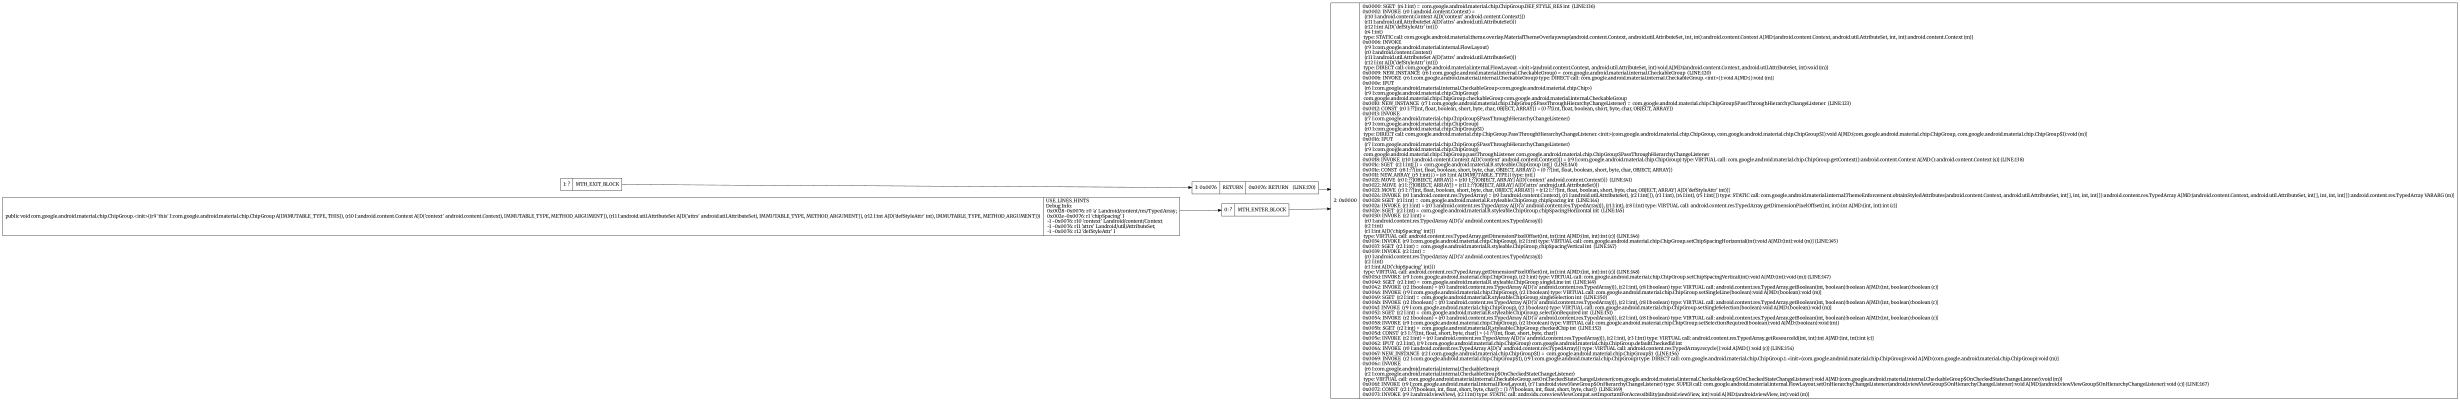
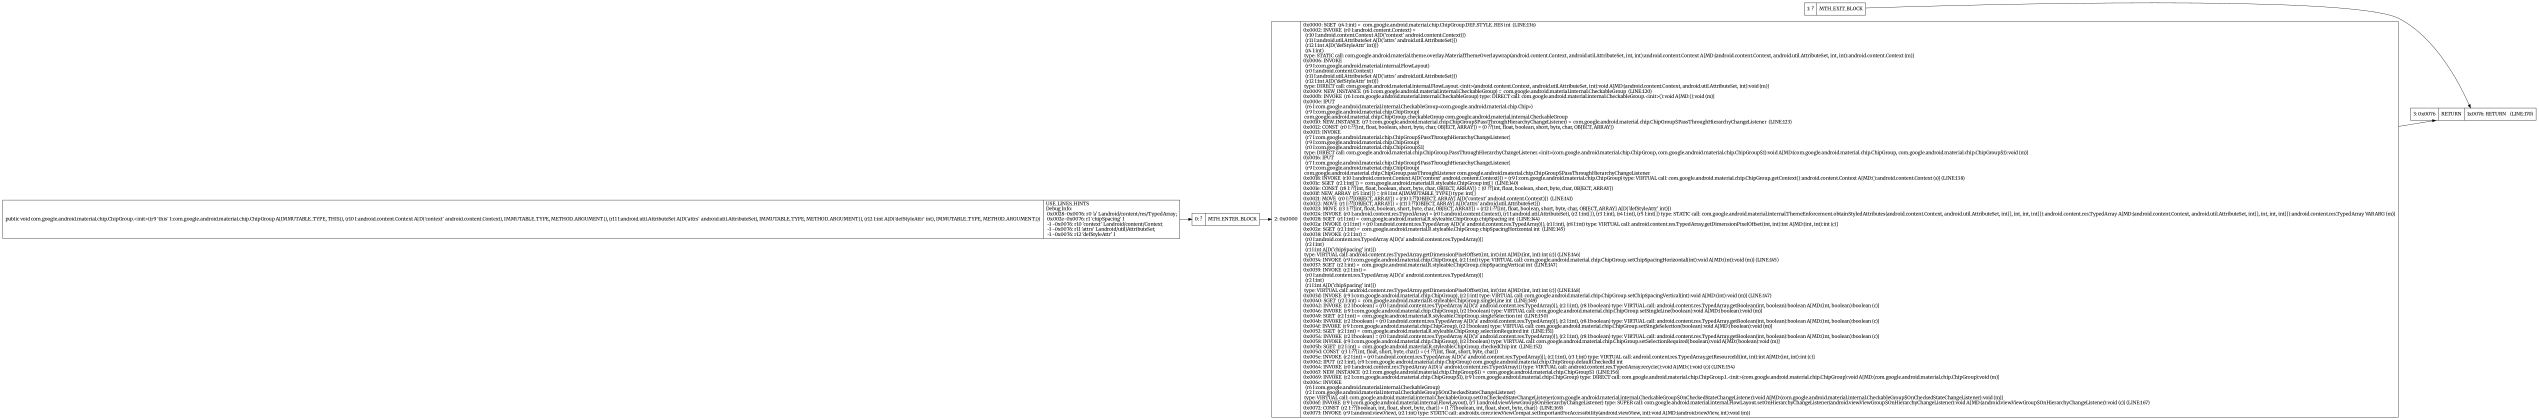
(1282, 188) -> (2500, 114)
(1323, 189) -> (2415, 124)
(1395, 216) -> (1335, 234)
